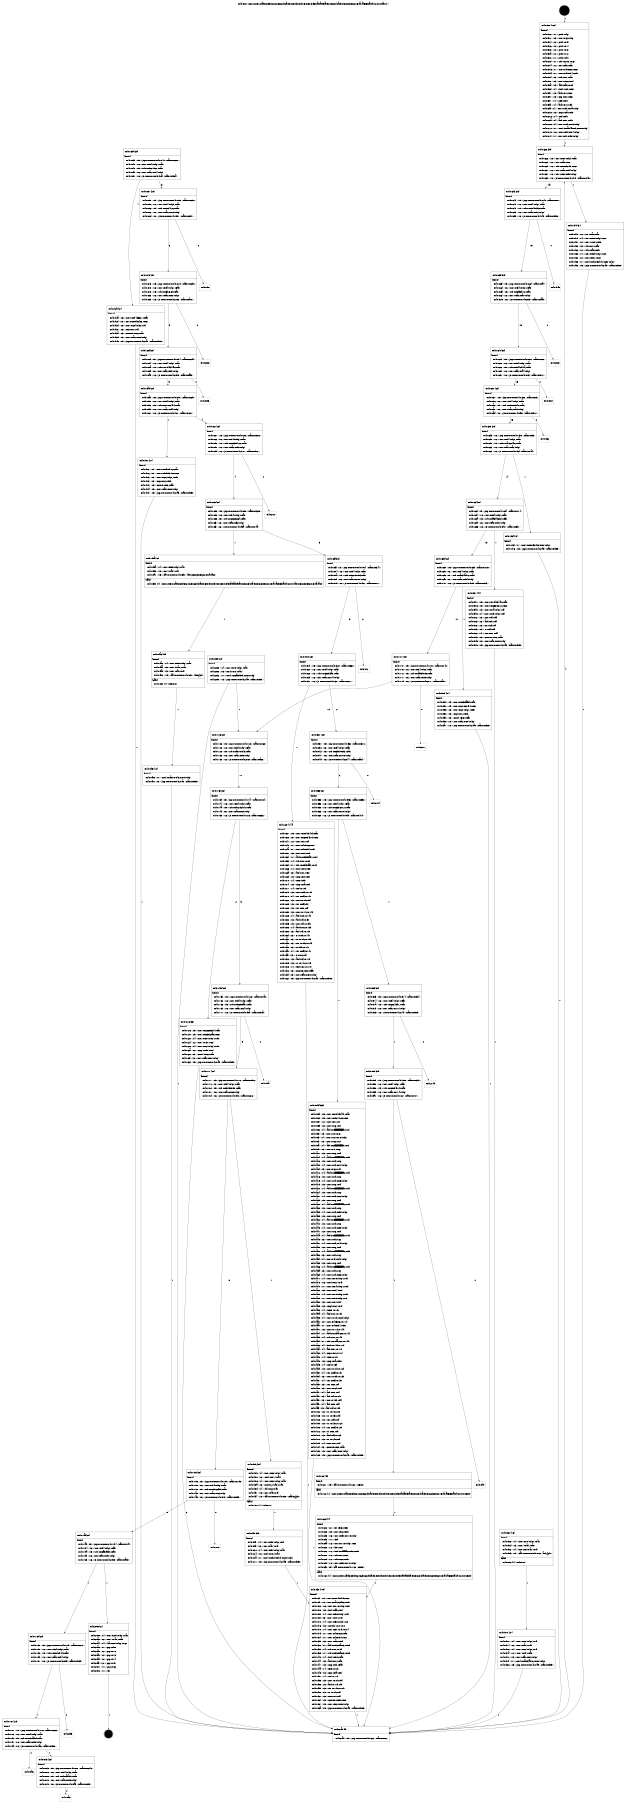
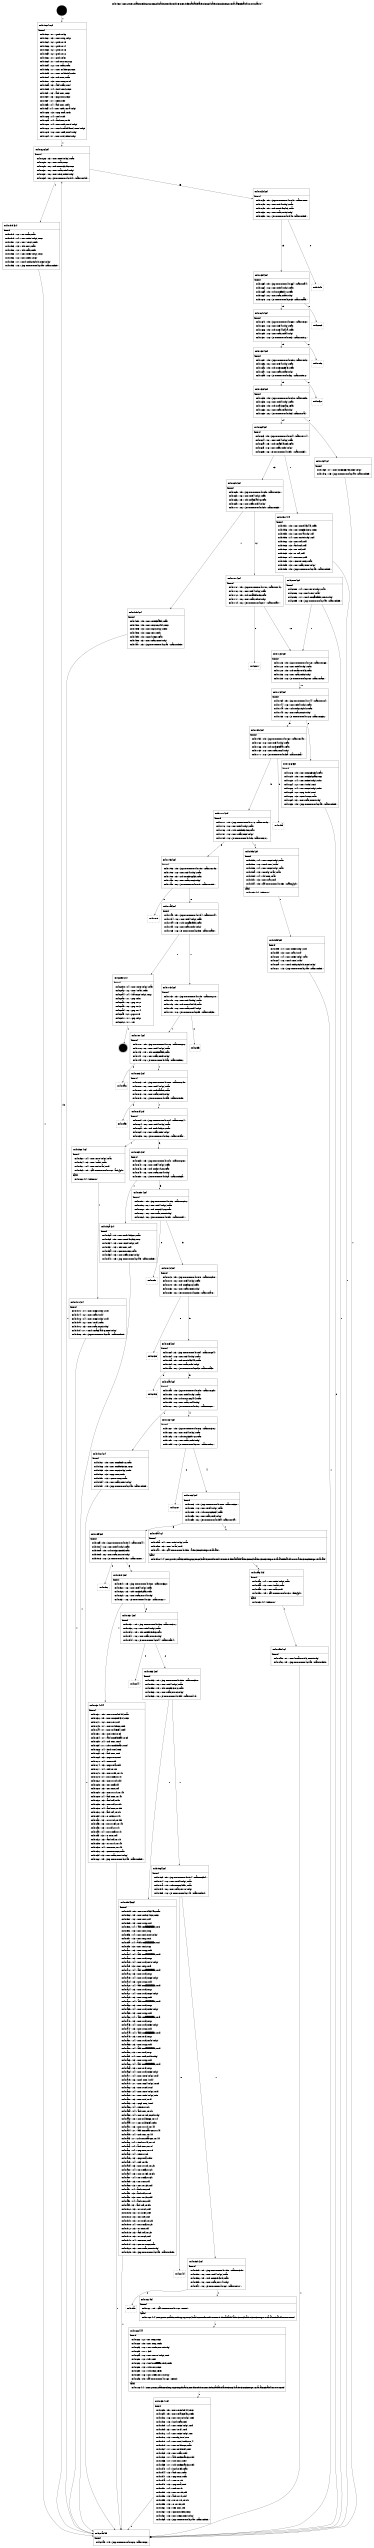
(565, 669) -> (63, 1105)
none -> (158, 1124)
(297, 1584) -> (330, 1827)
